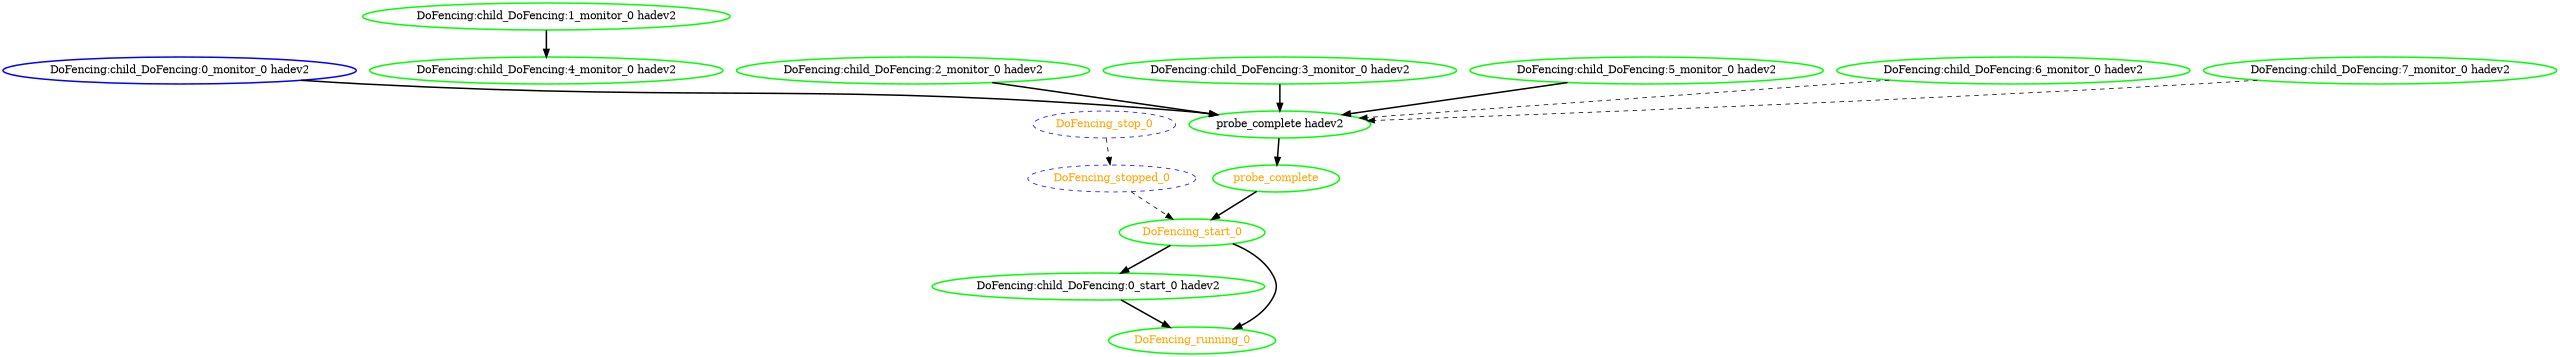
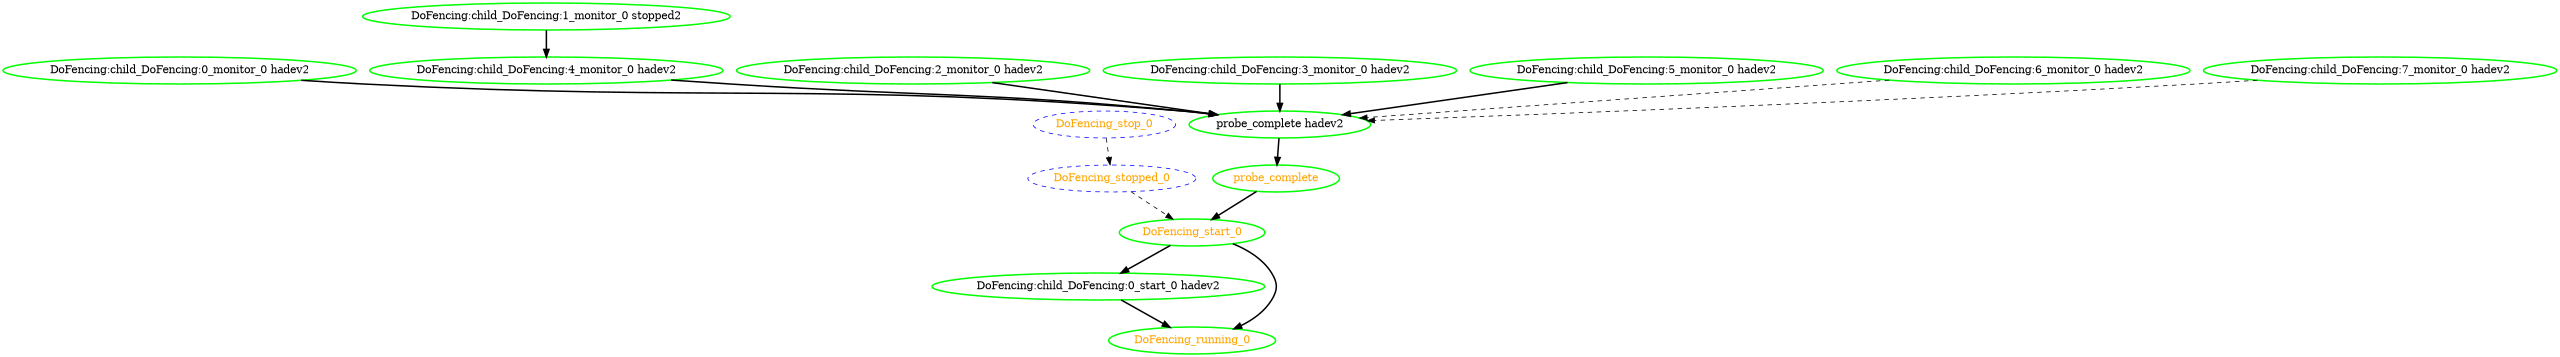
(546, 16) -> (546, 16)
(180, 70) -> (180, 70)
none -> (819, 89)
